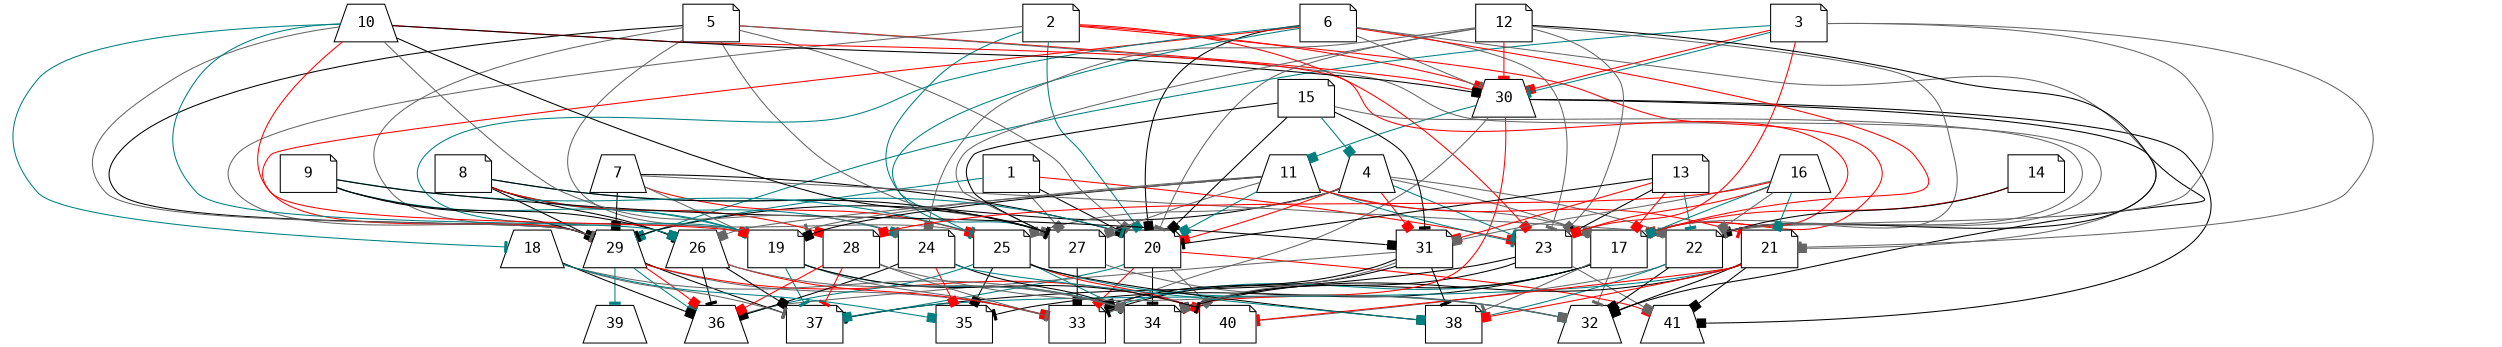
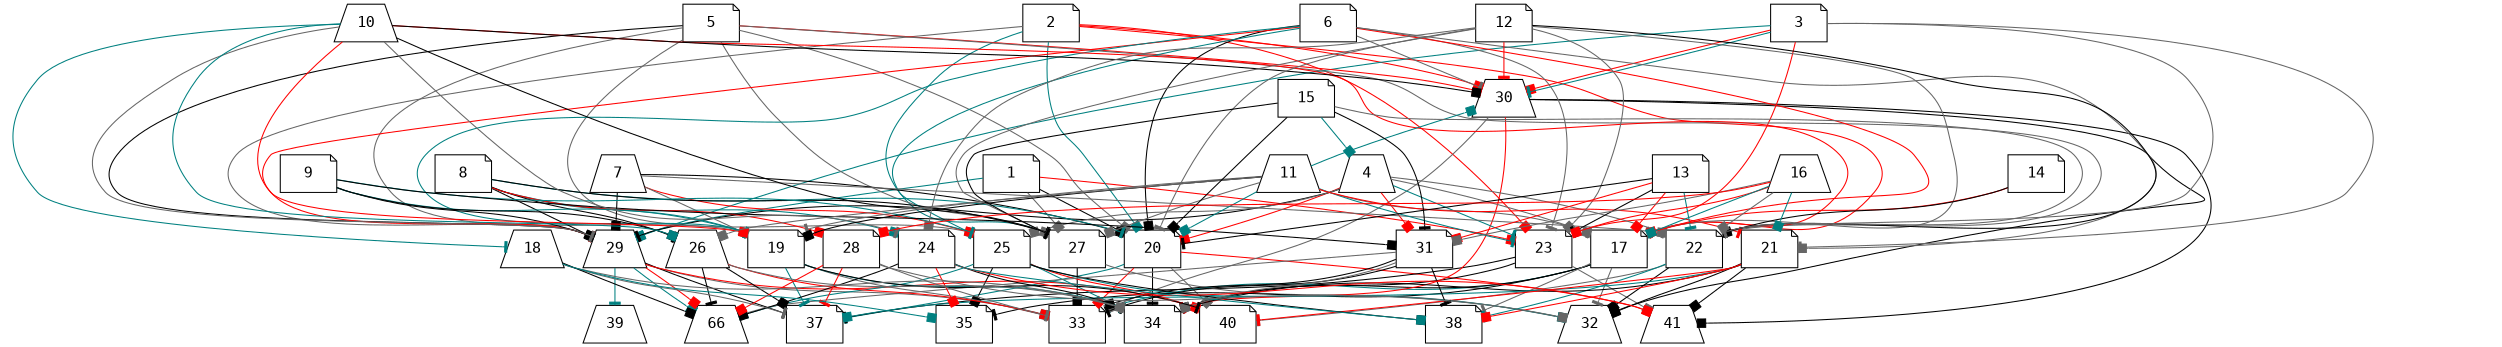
(1393, 130) -> (1395, 135)
none -> (1298, 289)
(716, 324) -> (716, 324)
